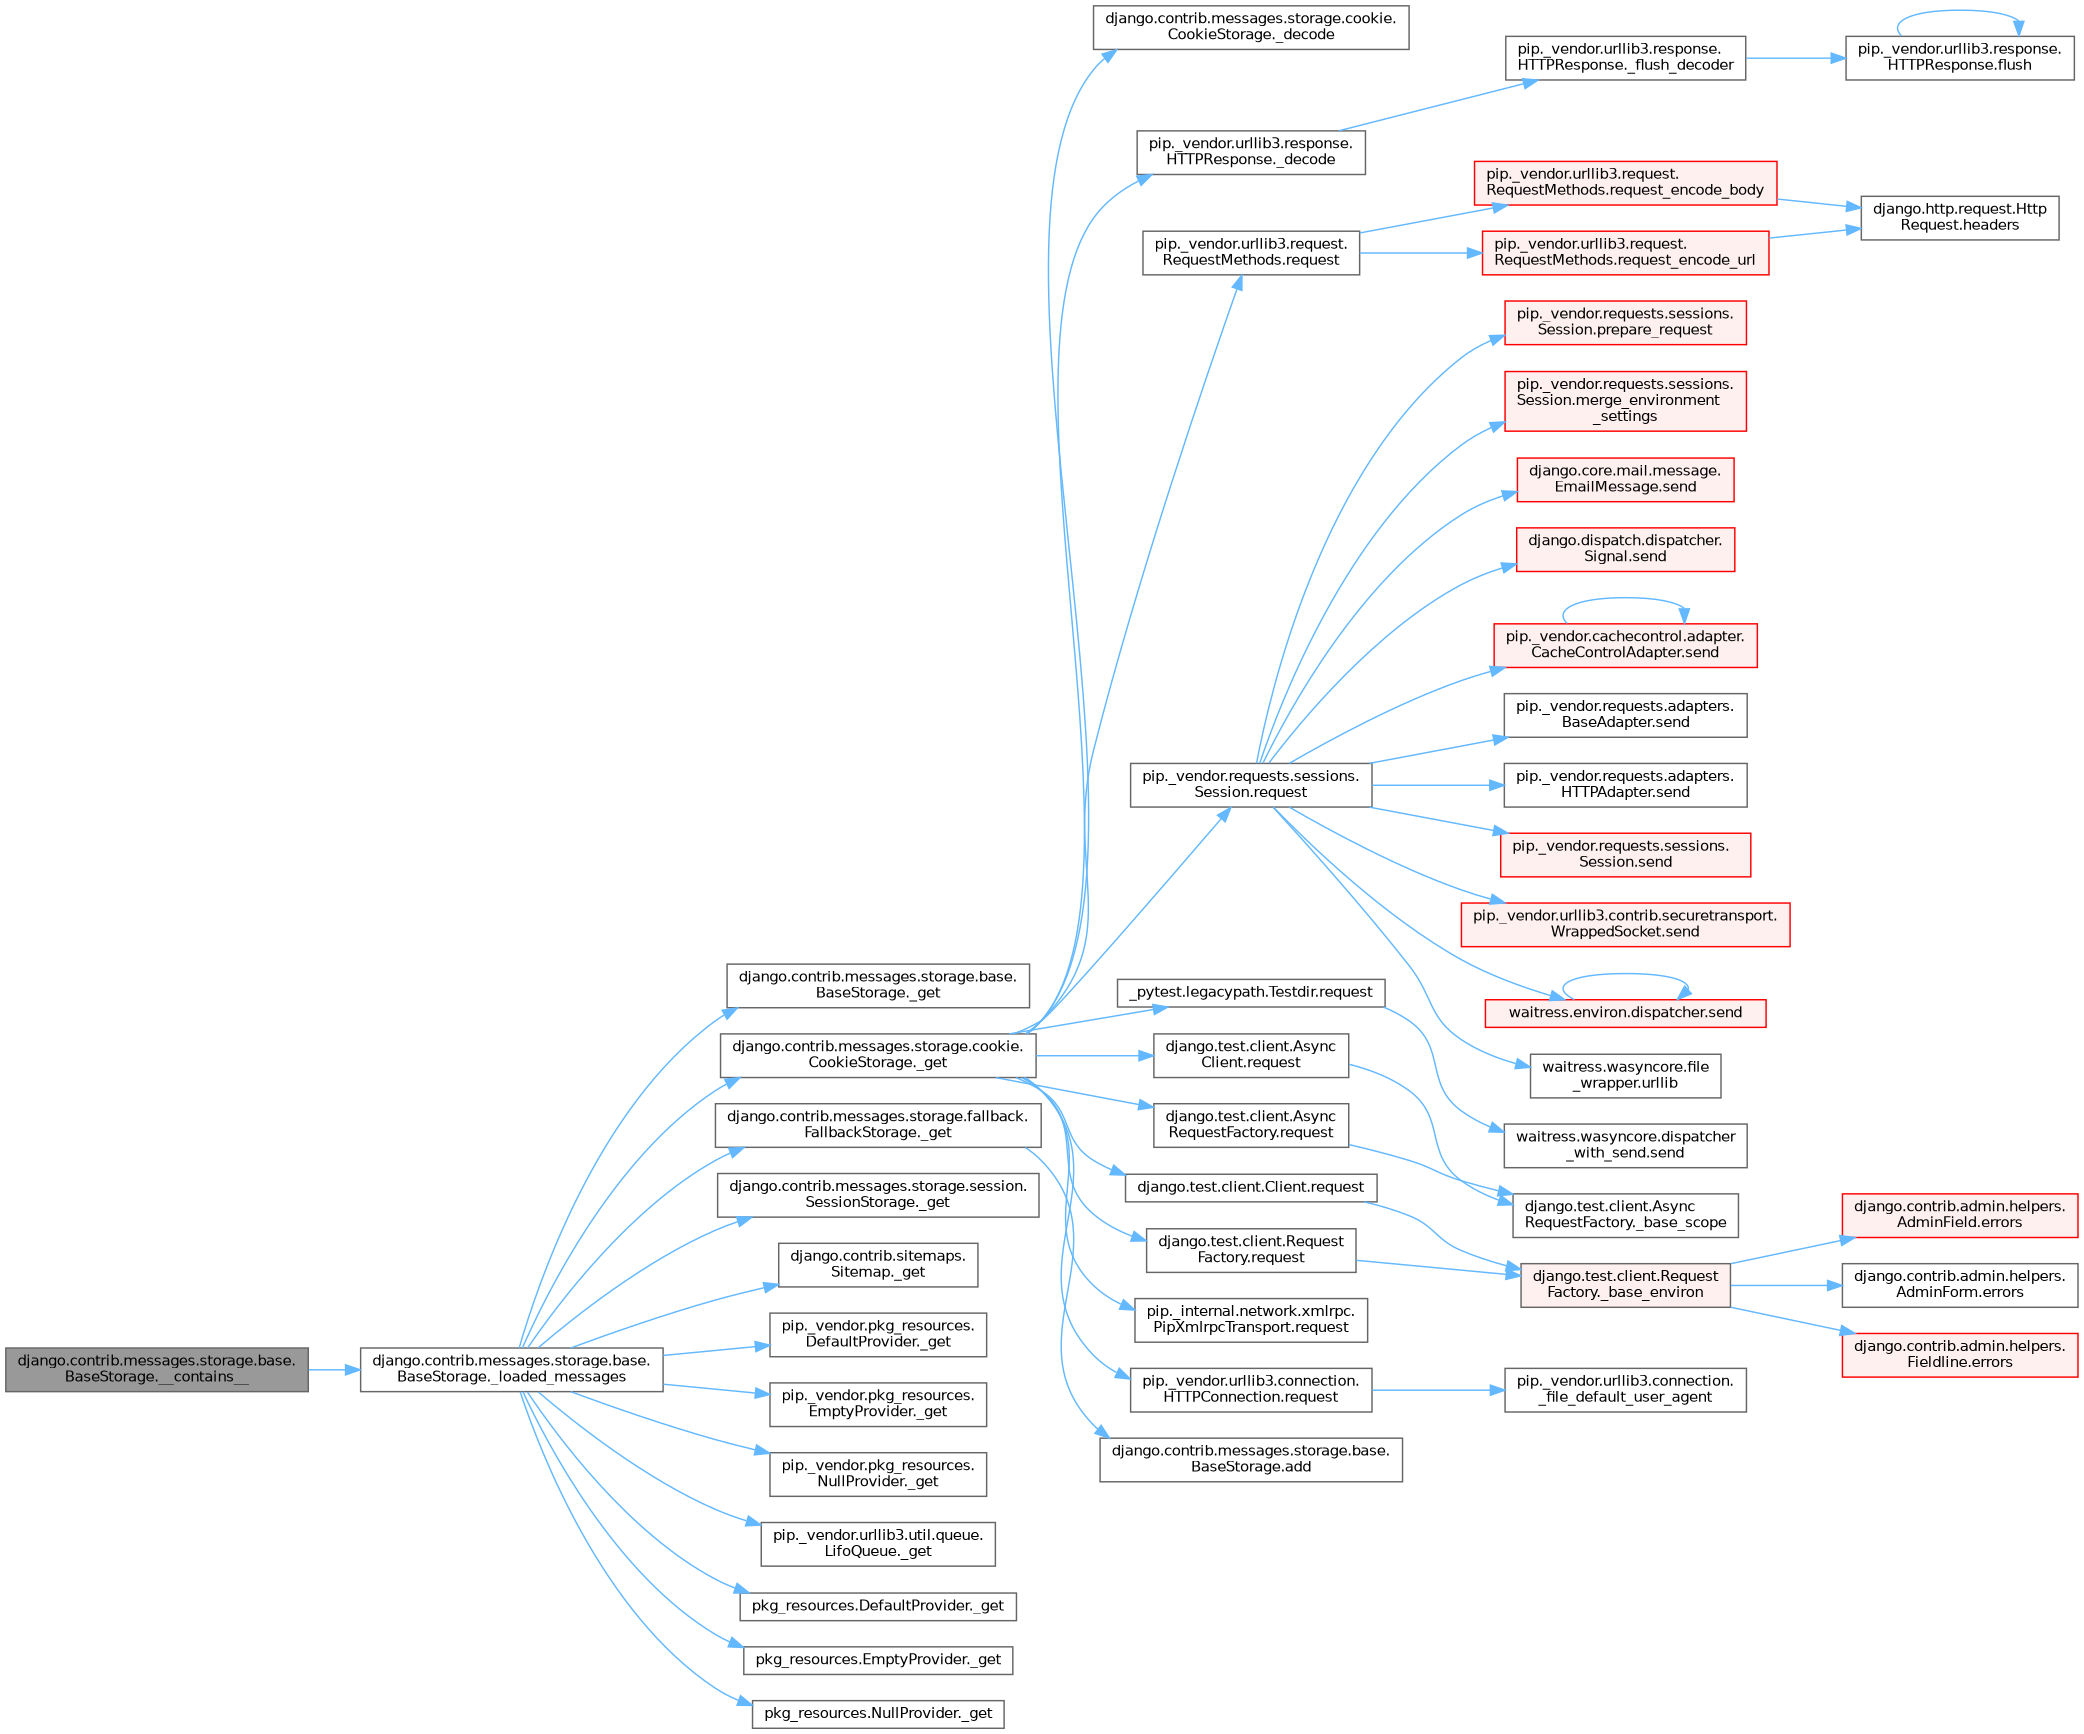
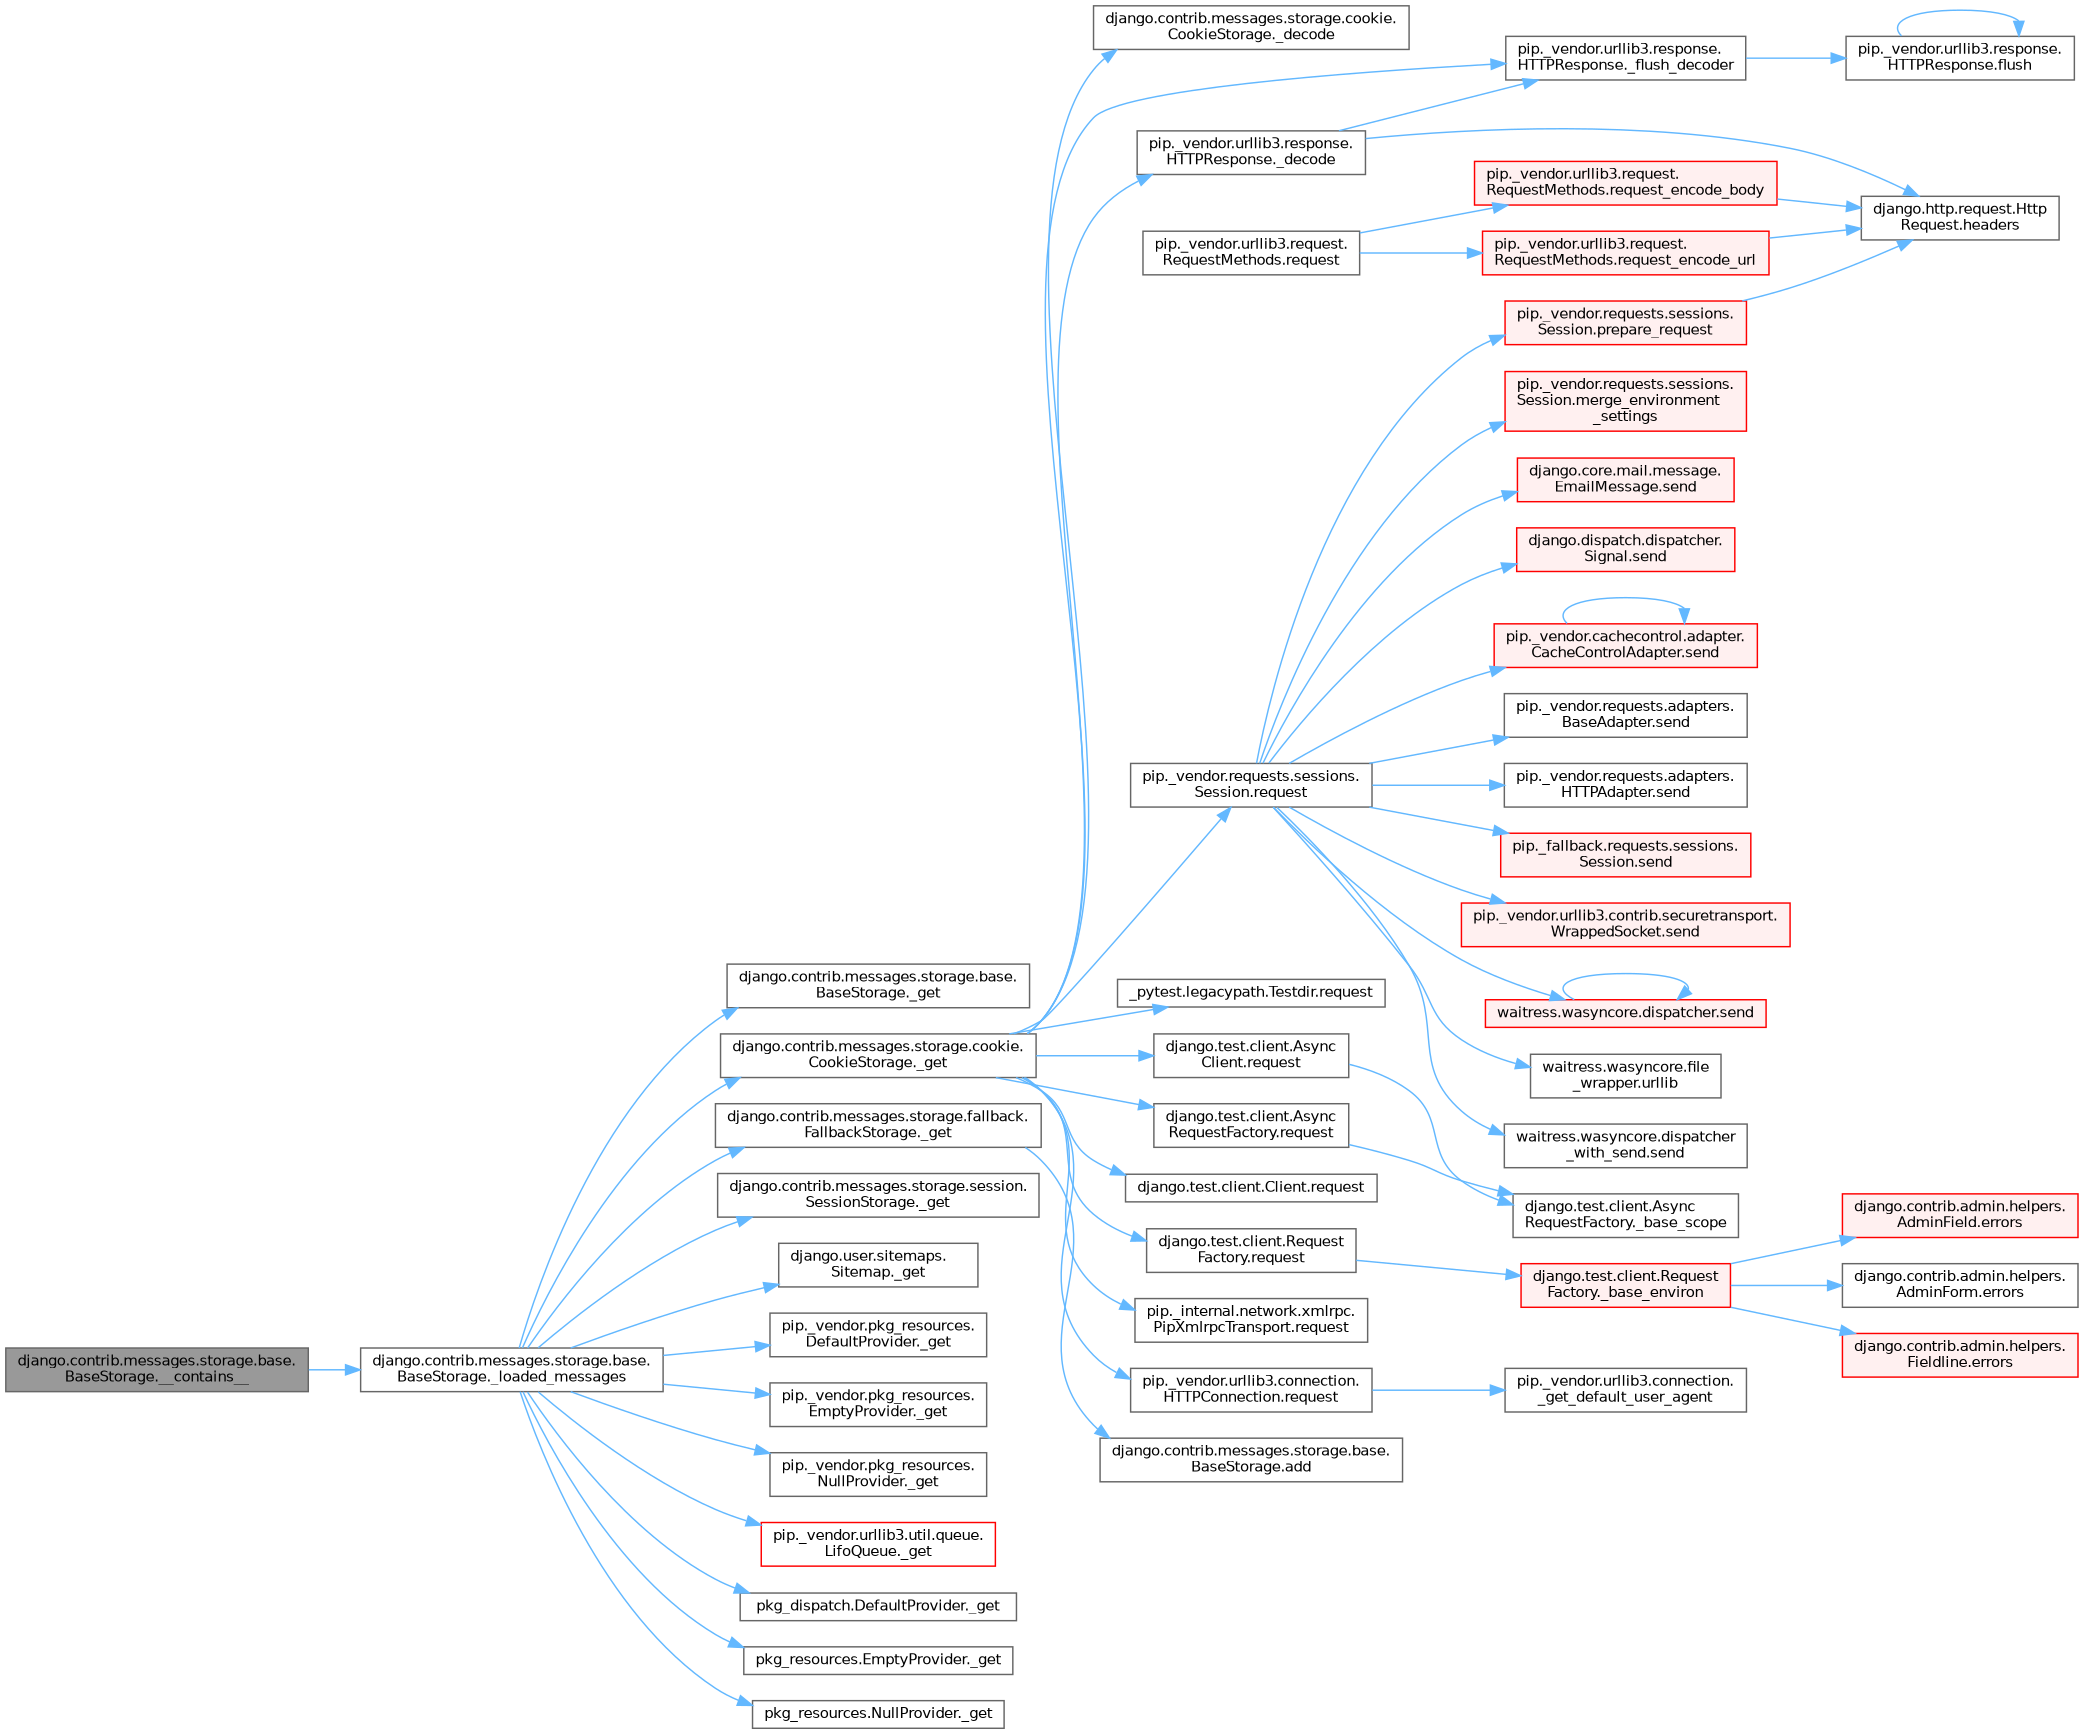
none -> (1640, 131)
none -> (1822, 277)
(1117, 664) -> (1079, 148)
(1626, 855) -> (1626, 855)
(1626, 1014) -> (1626, 1014)
(1436, 1068) -> (1426, 1016)
(1436, 1233) -> none
(878, 1265) -> (878, 1265)
(1626, 1285) -> (1626, 1285)
(1626, 1390) -> (1626, 1390)
(878, 1544) -> (878, 1544)
(878, 1607) -> (878, 1607)
